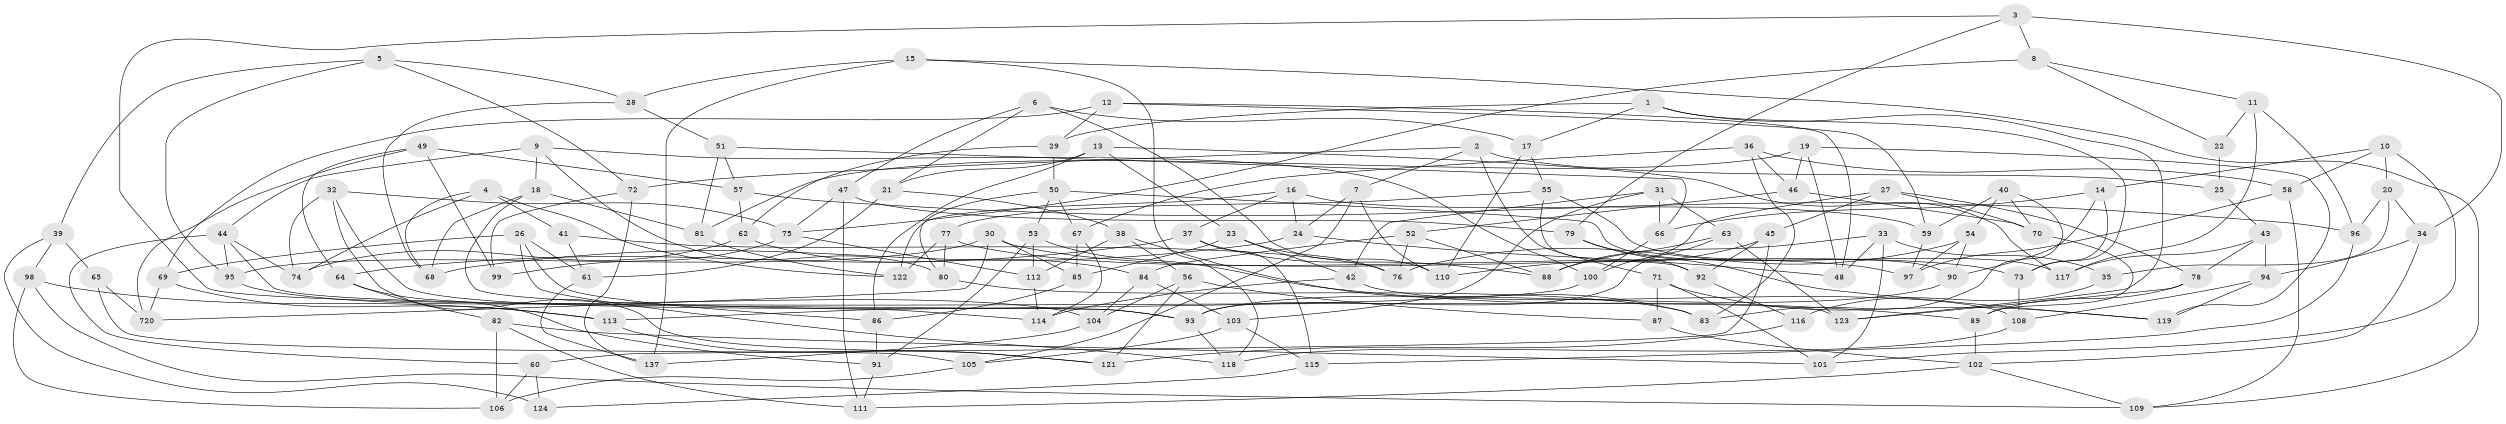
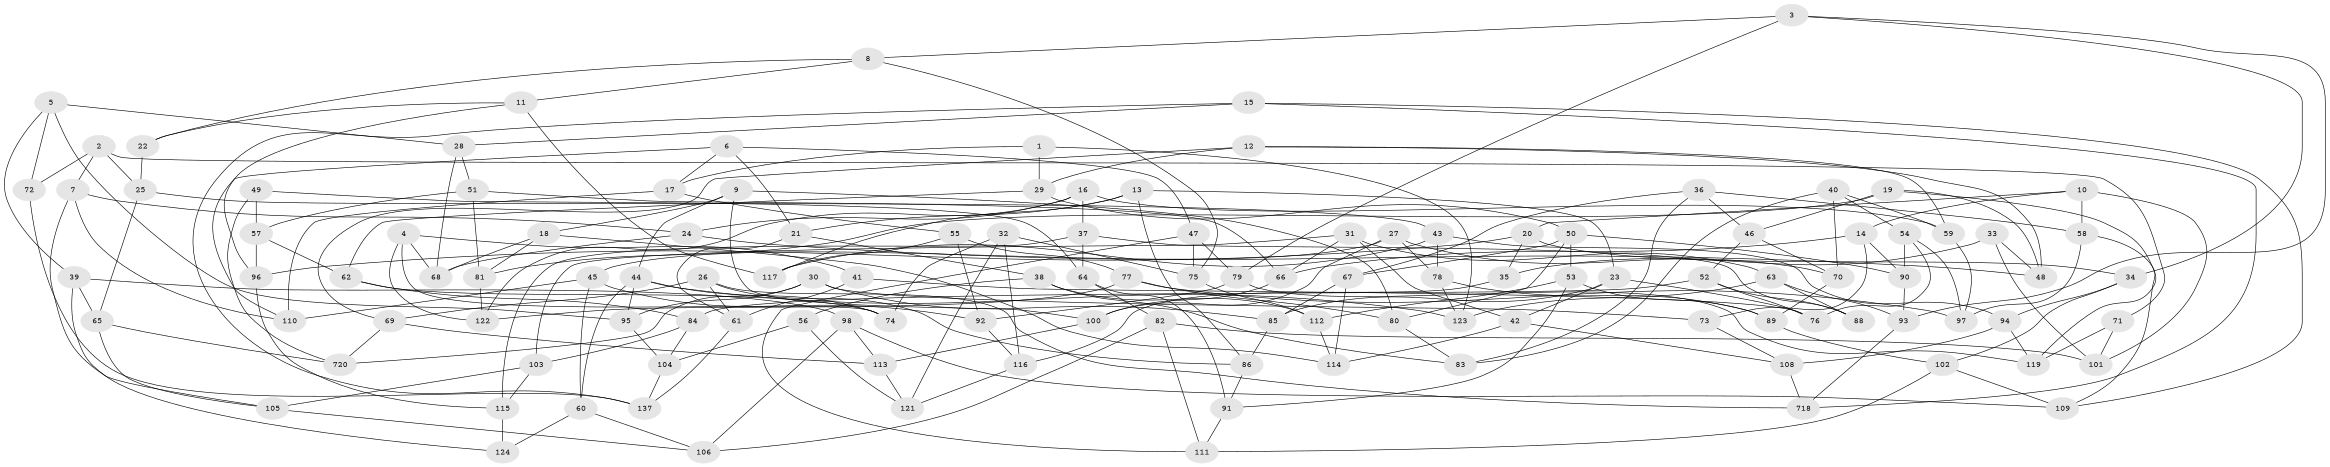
(1975, 129) -> none
(1712, 249) -> none
none -> (119, 256)
(497, 277) -> none
(733, 308) -> (1012, 299)
(1657, 321) -> none
(1229, 365) -> (1803, 408)
